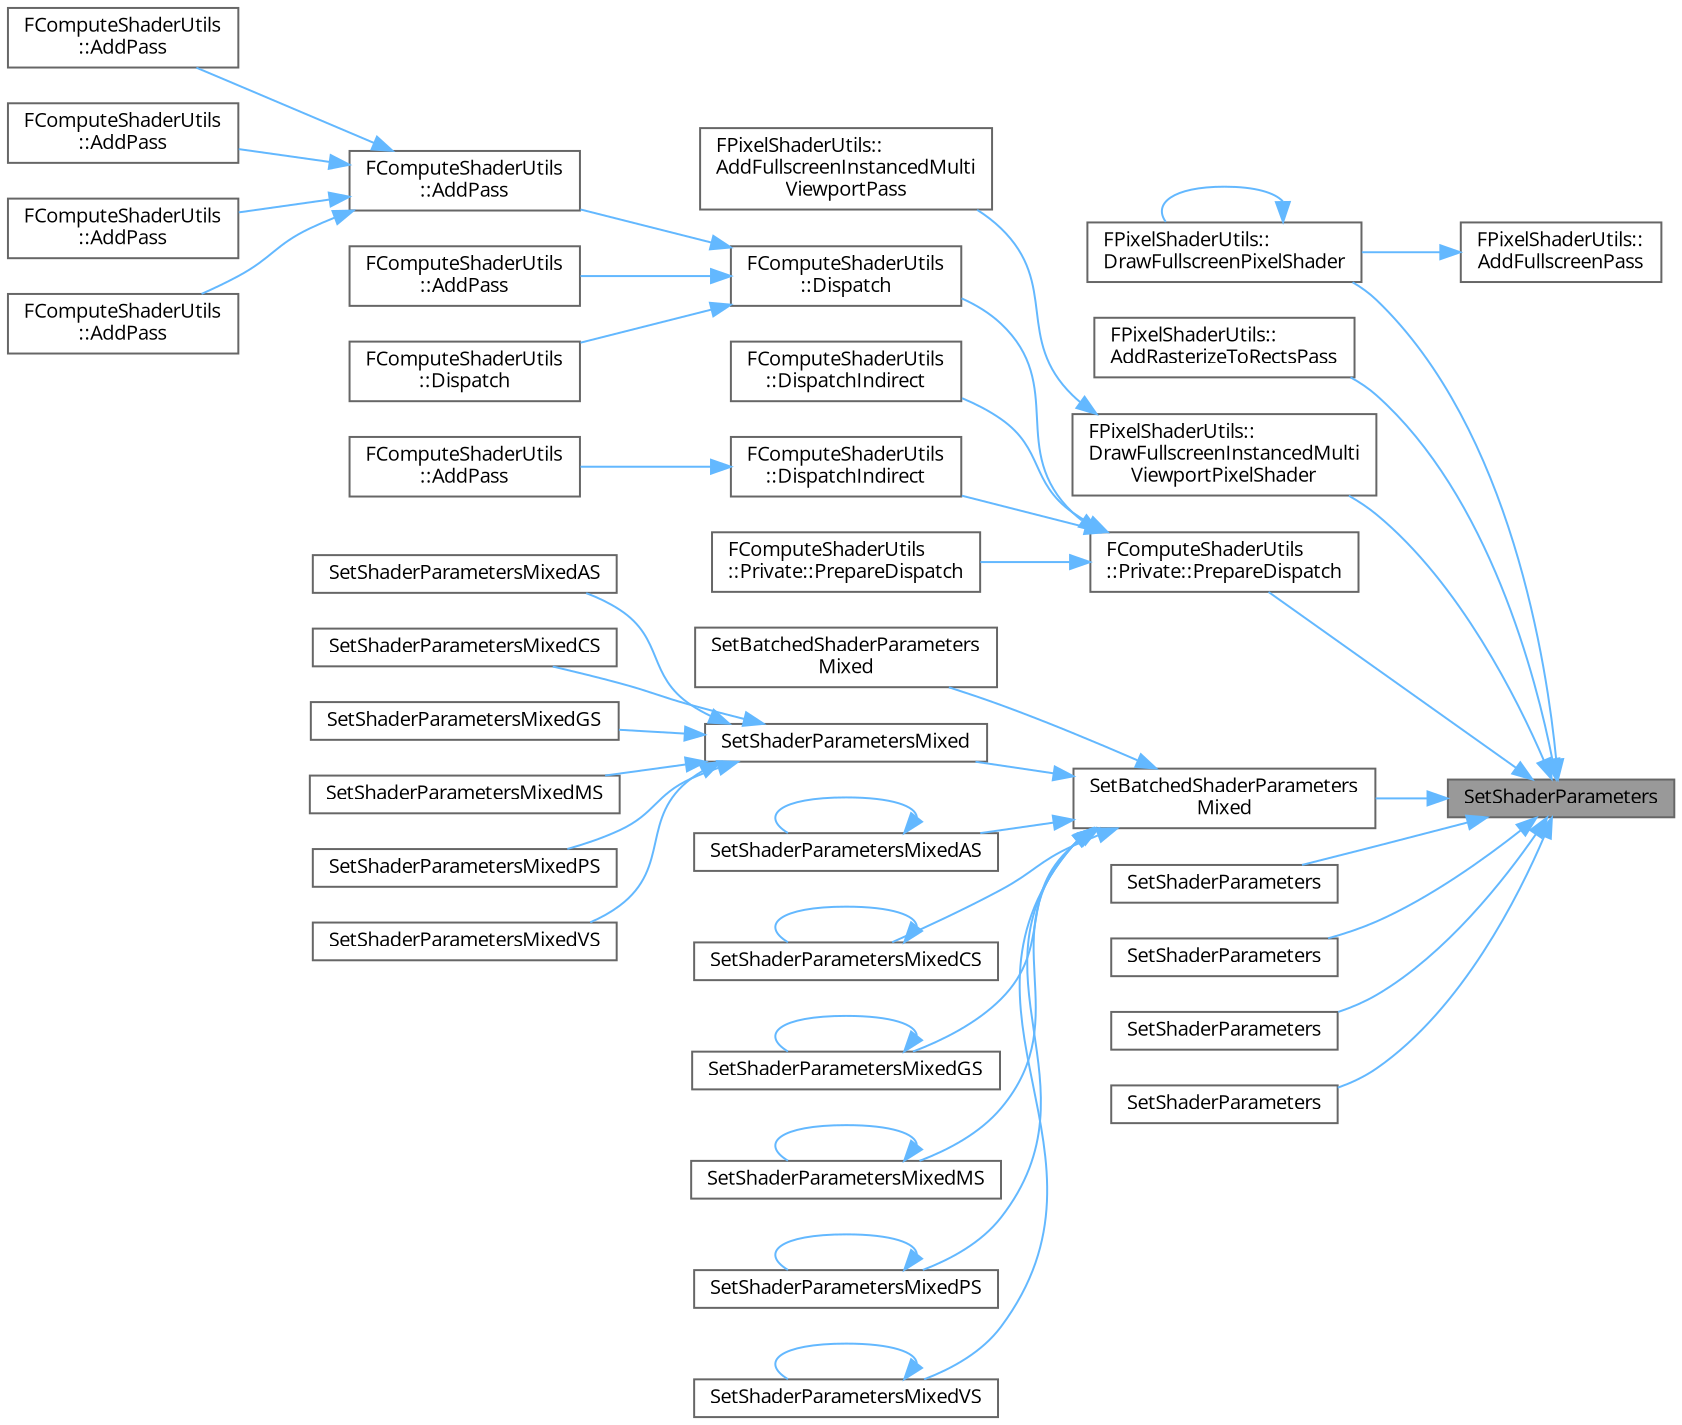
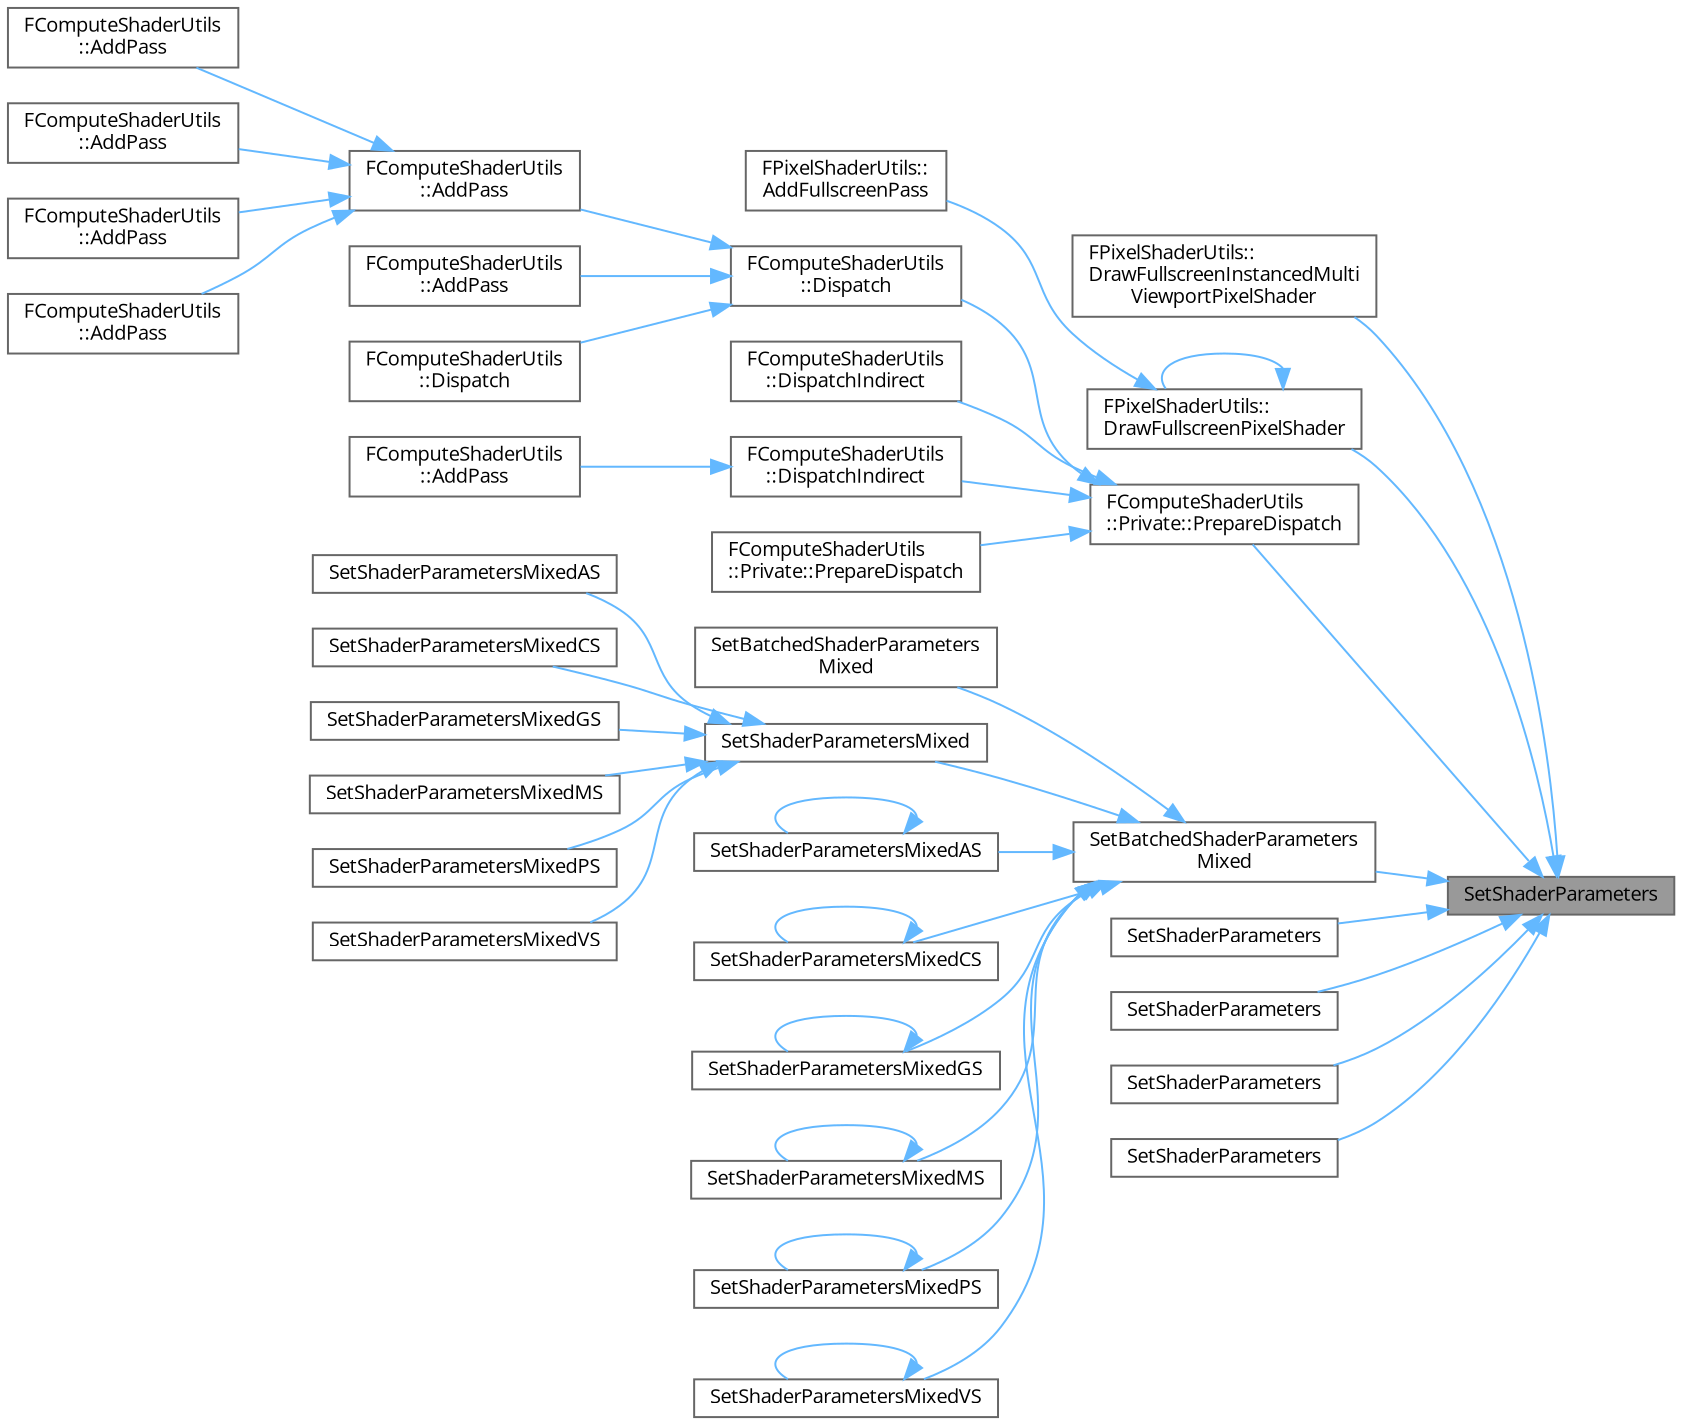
(846, 169) -> none
(1401, 252) -> (1042, 288)
(1224, 348) -> none
